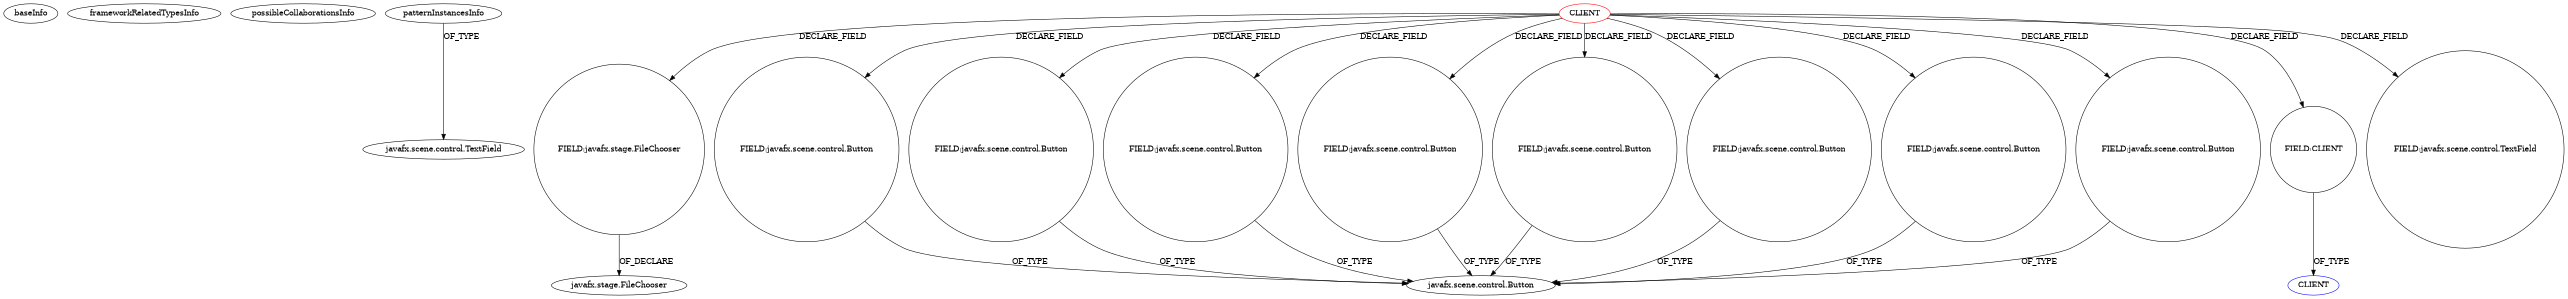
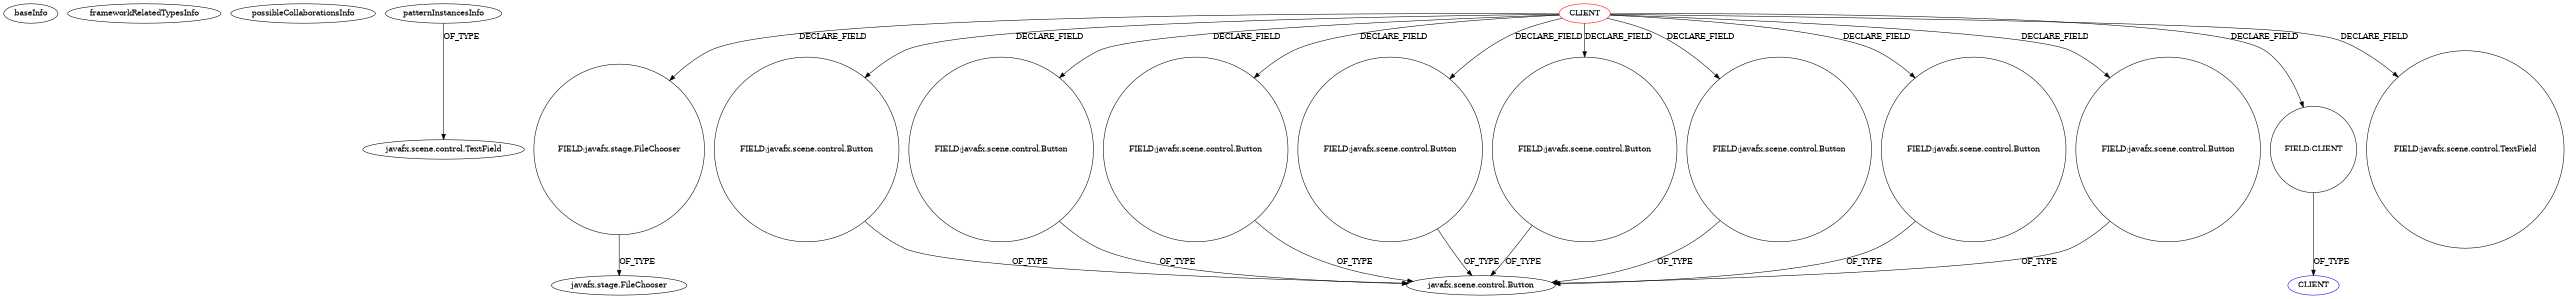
(646, 262) -> (637, 262)
